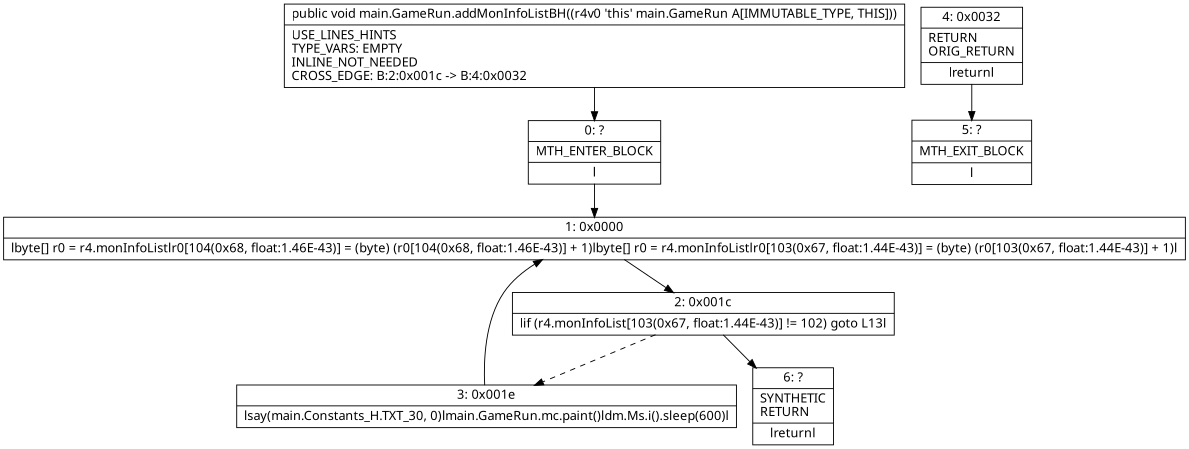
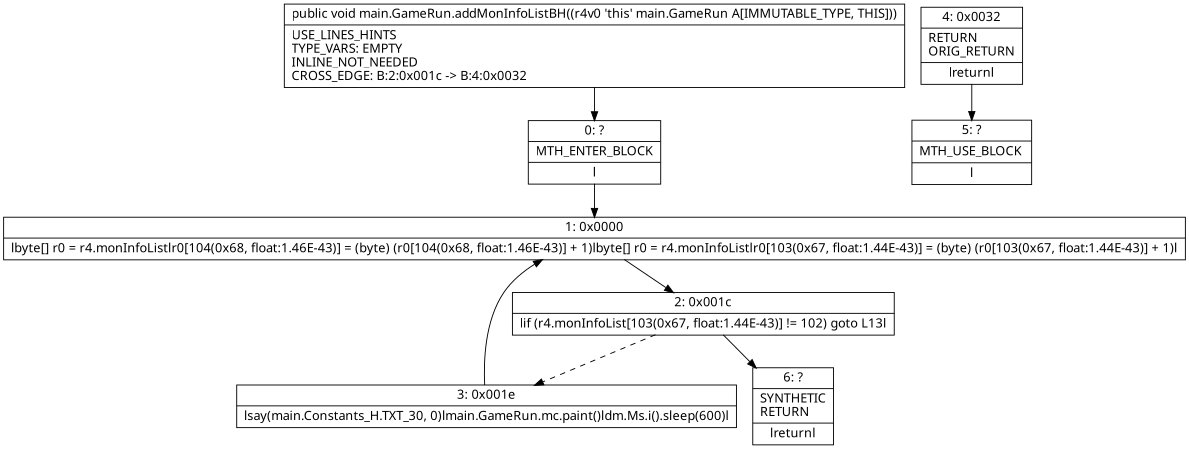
(972, 151) -> (971, 151)
